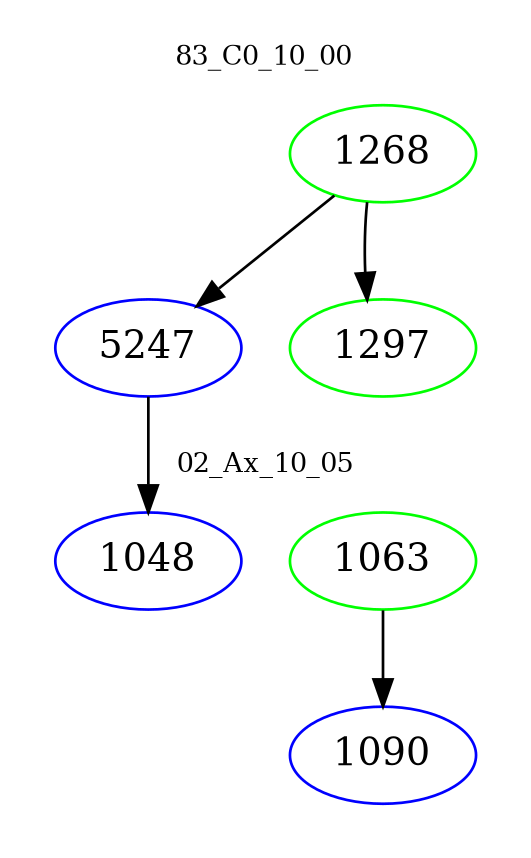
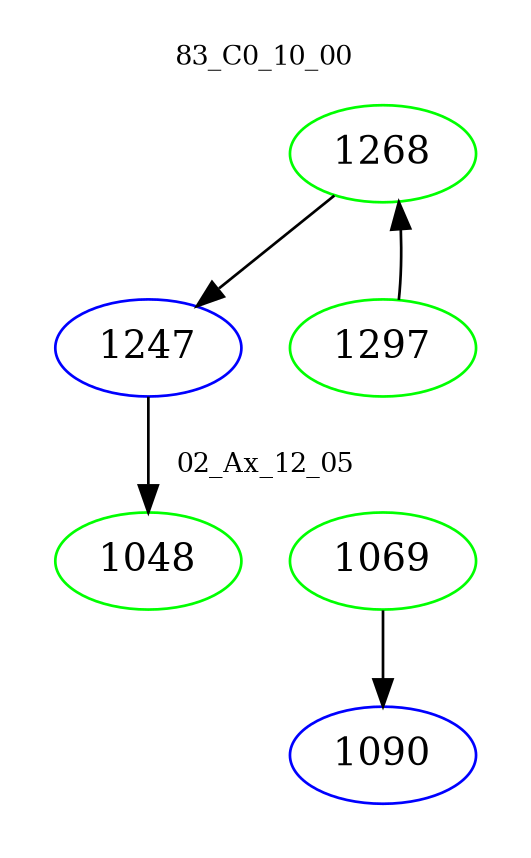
(365, 237) -> (401, 265)
(148, 348) -> (148, 348)
(266, 465) -> (266, 465)
(148, 561) -> (148, 561)
(383, 561) -> (383, 561)
